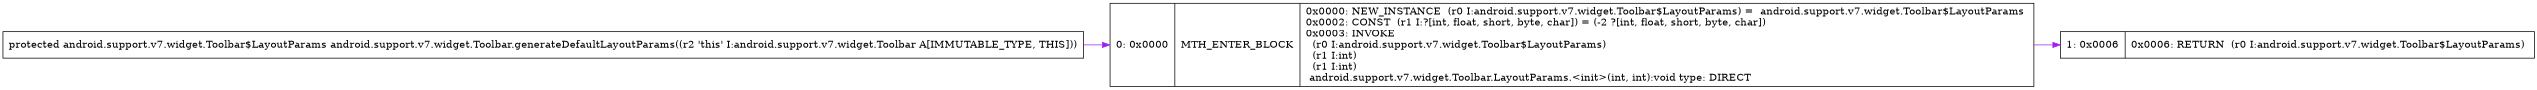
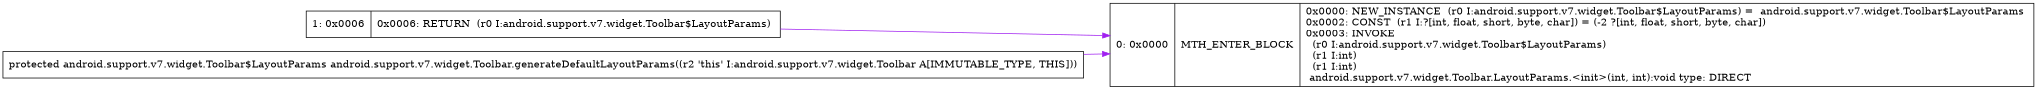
(2043, 45) -> (941, 32)
